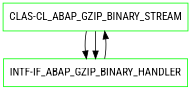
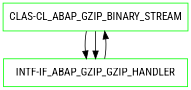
(96, 73) -> (96, 73)
